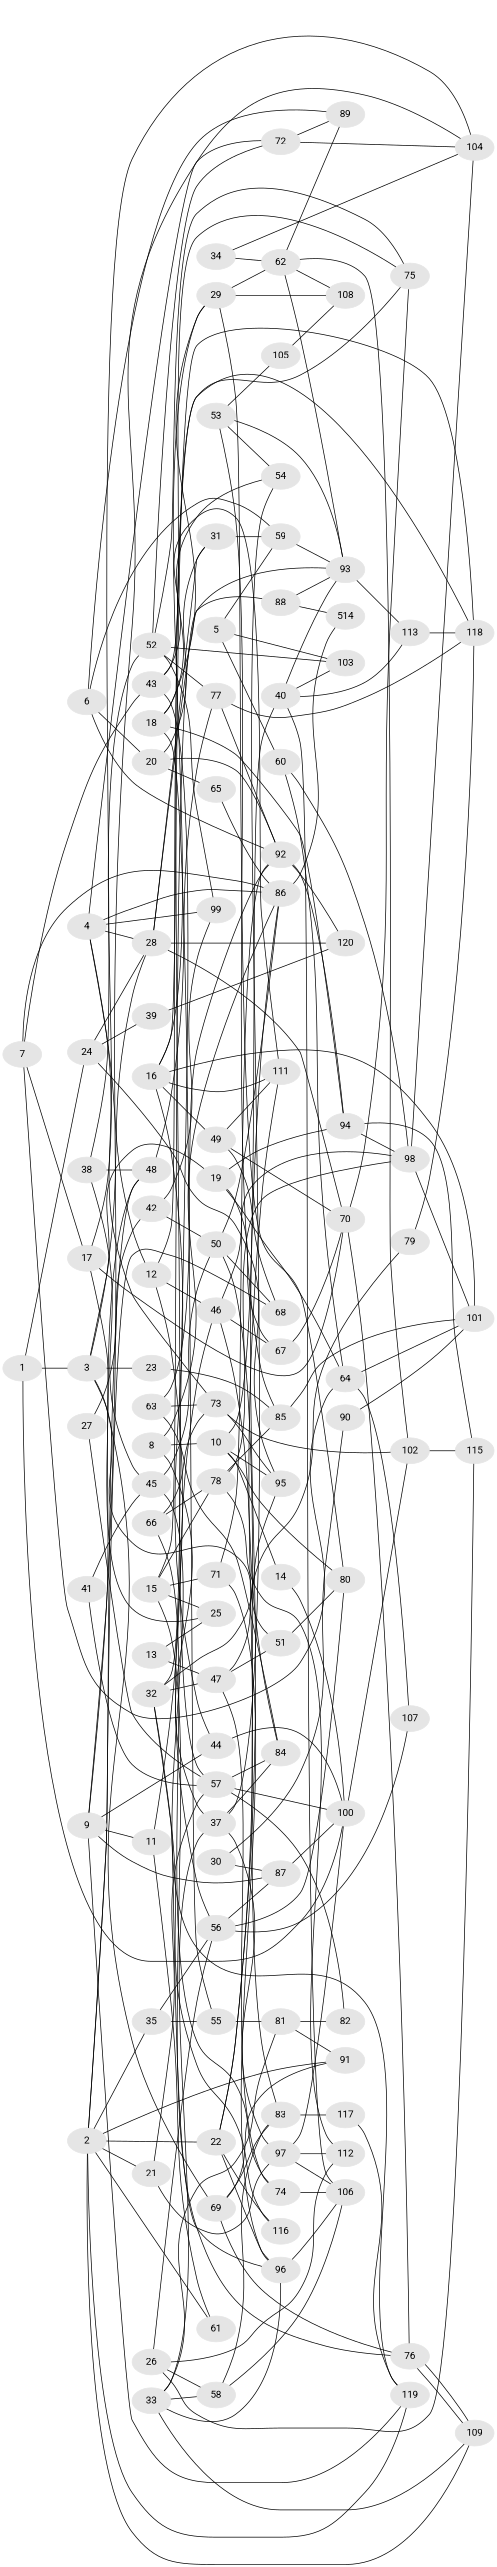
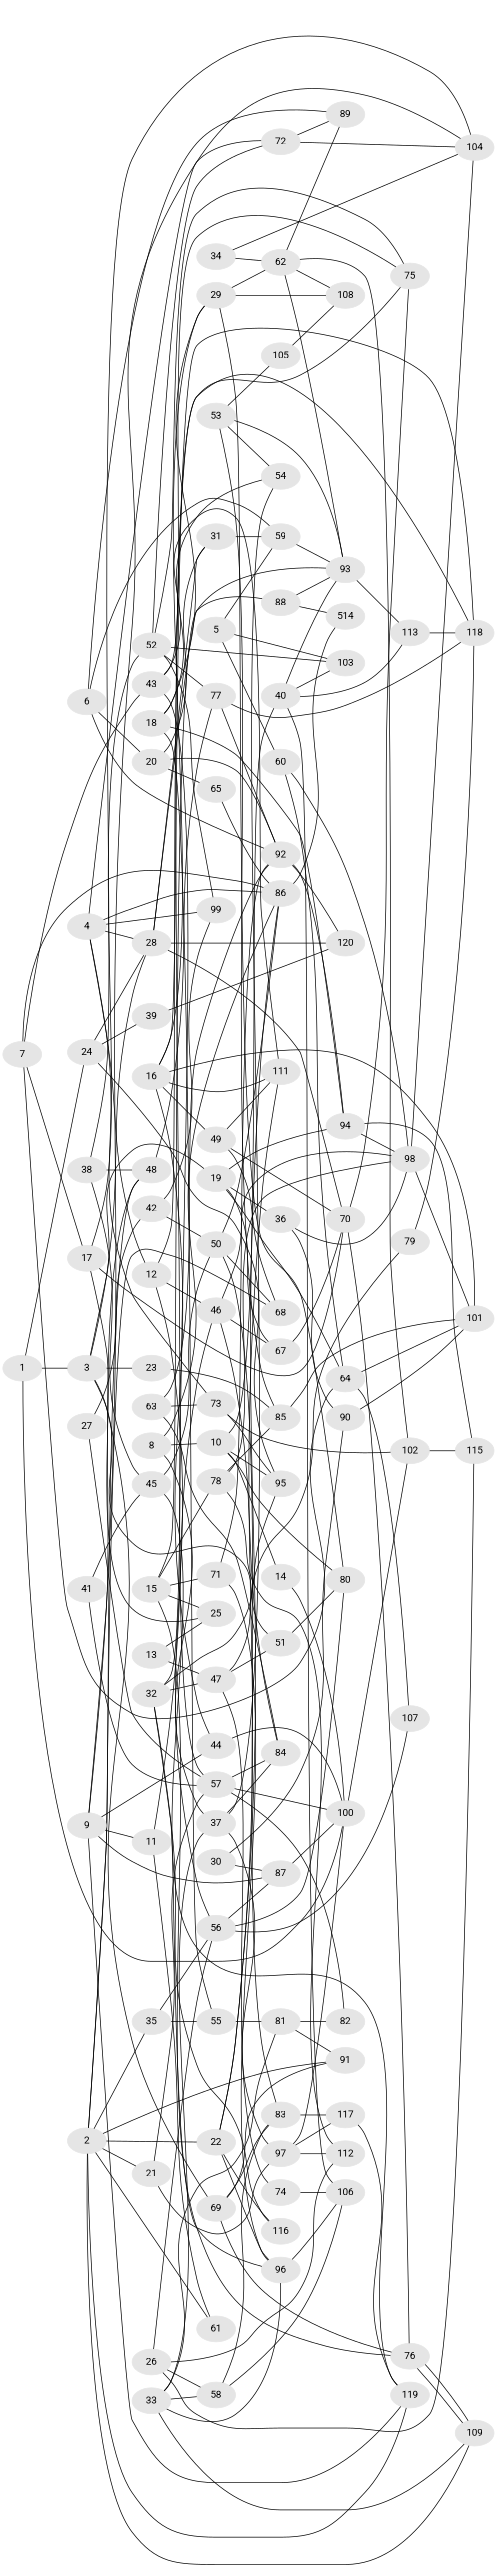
none -> (281, 1220)
(152, 1523) -> none
(313, 2173) -> (313, 2134)
